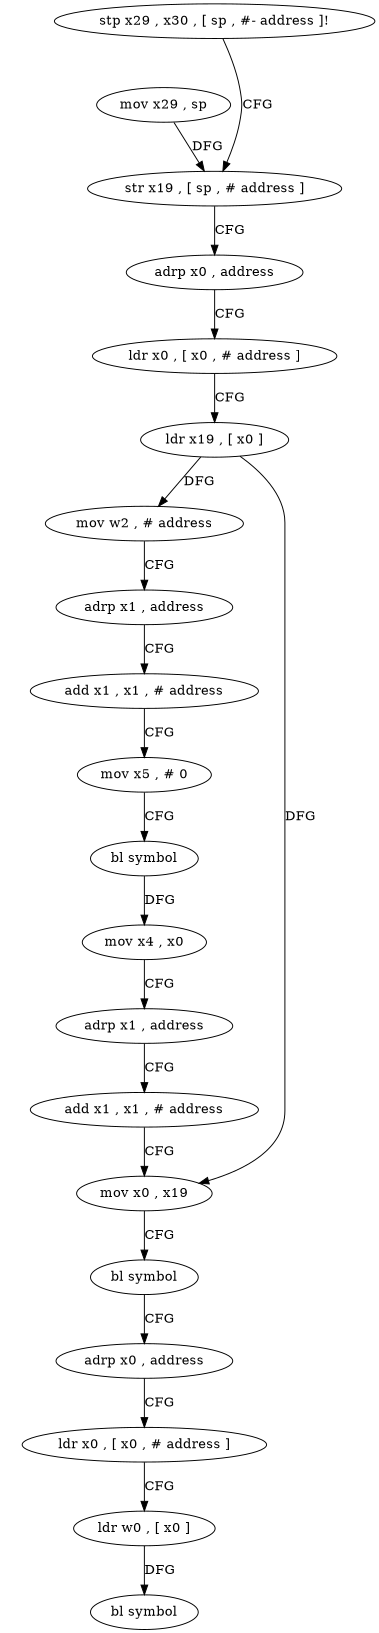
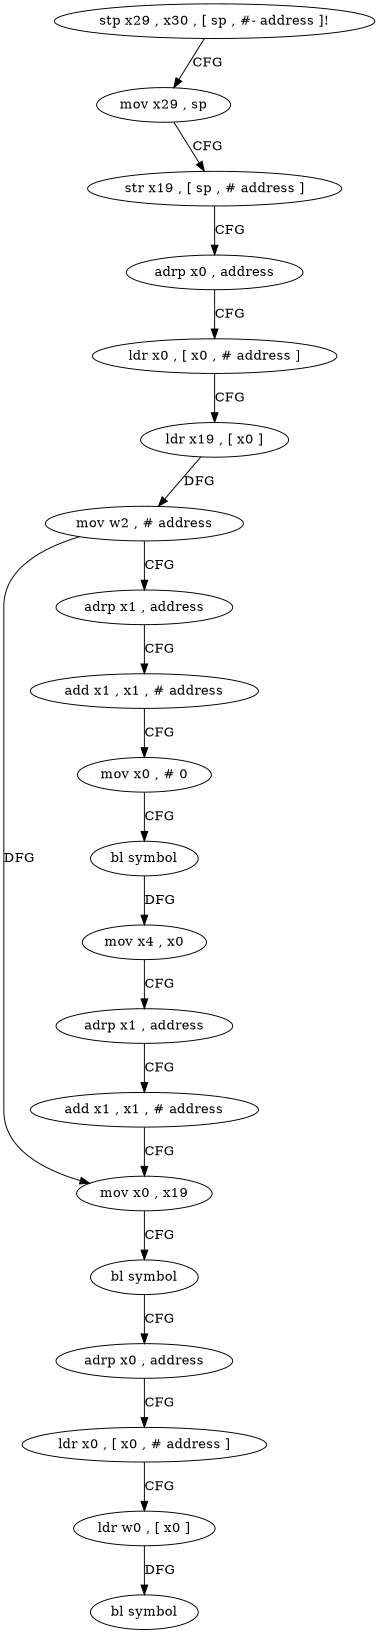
(242, 100) -> (192, 59)
(208, 147) -> (208, 147)
(144, 775) -> (144, 775)
(285, 831) -> (4, 859)
